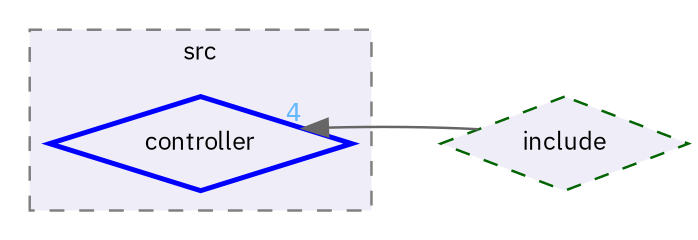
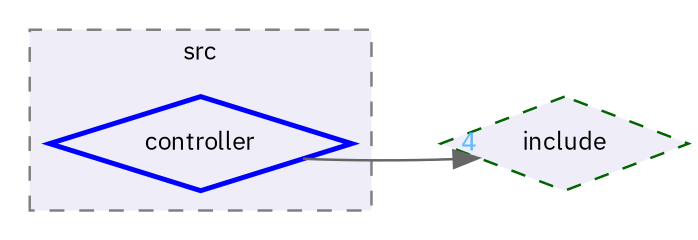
(403, 127) -> (390, 160)
